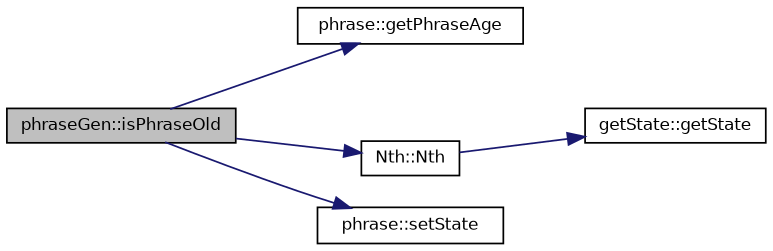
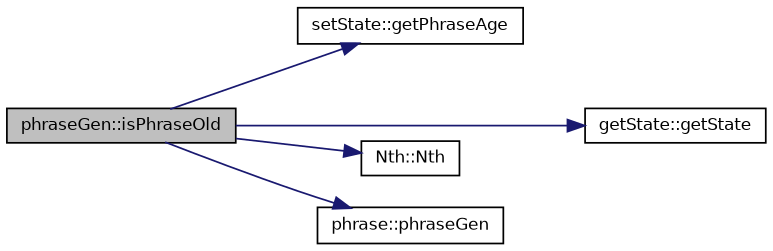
(410, 26) -> (410, 26)
(513, 146) -> (402, 126)
(410, 225) -> (410, 225)
